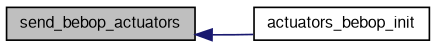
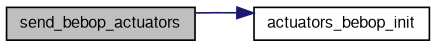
(233, 35) -> (216, 13)
